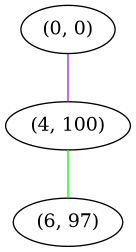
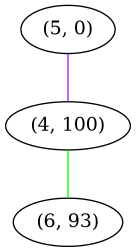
(68, 29) -> (68, 29)
(68, 222) -> (68, 222)
